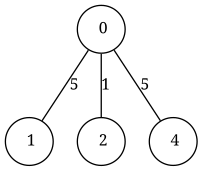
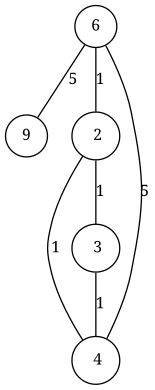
(101, 29) -> (96, 27)
(29, 142) -> (27, 136)
none -> (48, 248)
none -> (96, 248)
